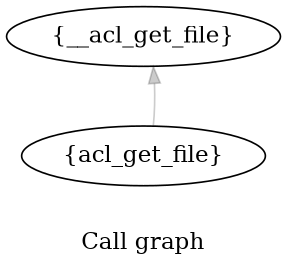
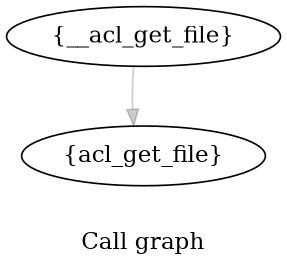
(155, 105) -> (132, 88)
